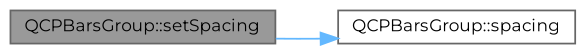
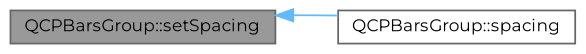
(298, 39) -> (316, 15)
